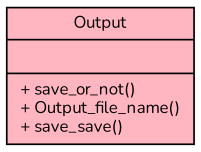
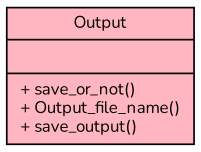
(72, 127) -> (79, 127)
